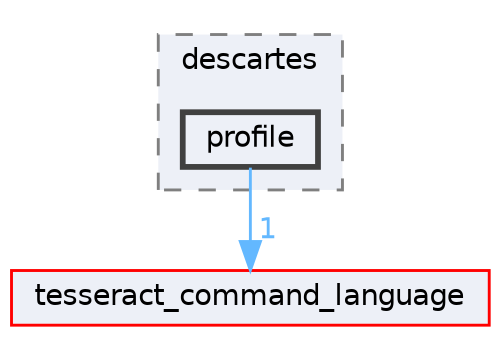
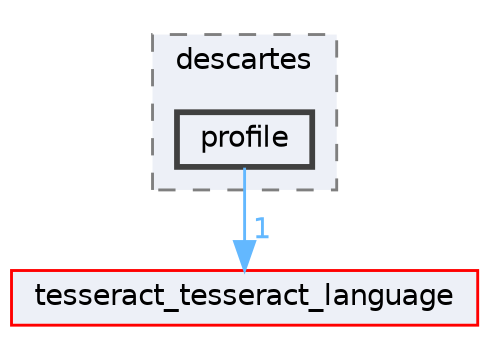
(250, 298) -> (245, 298)
